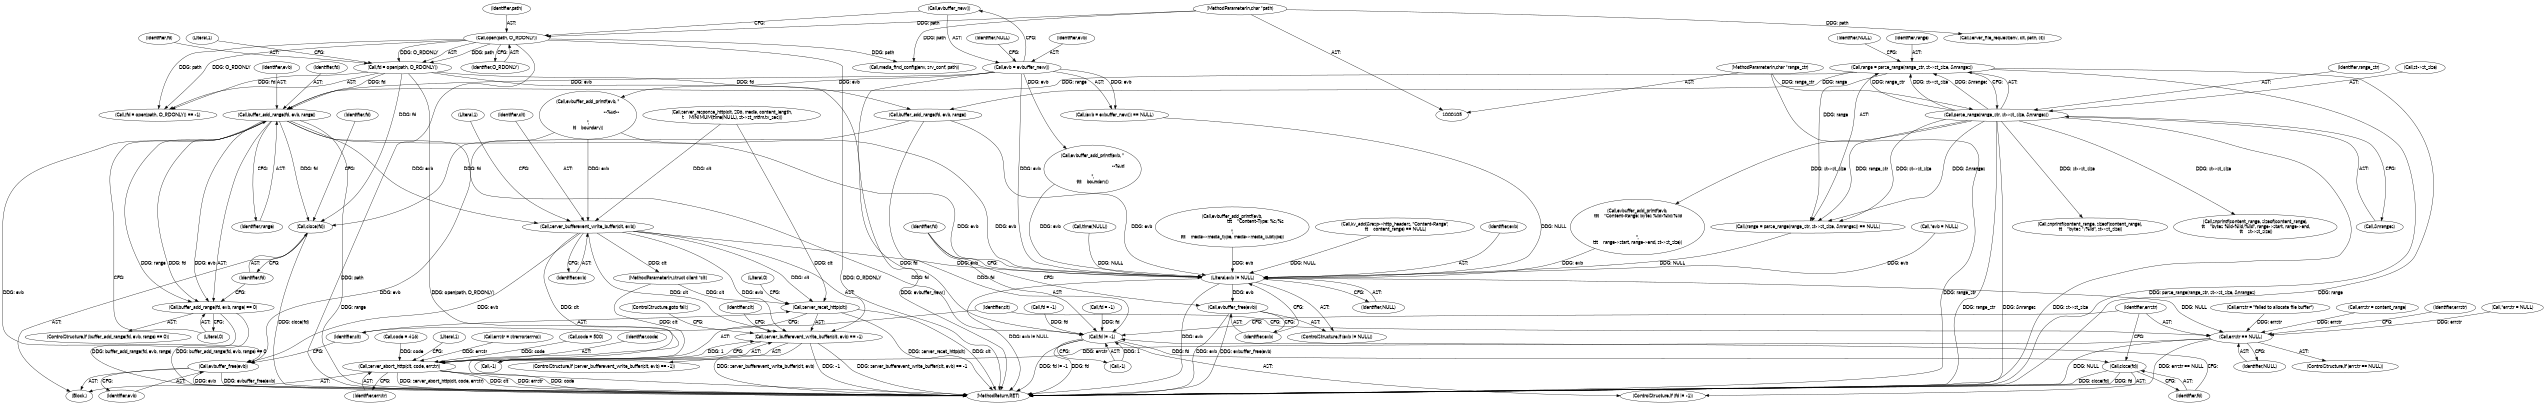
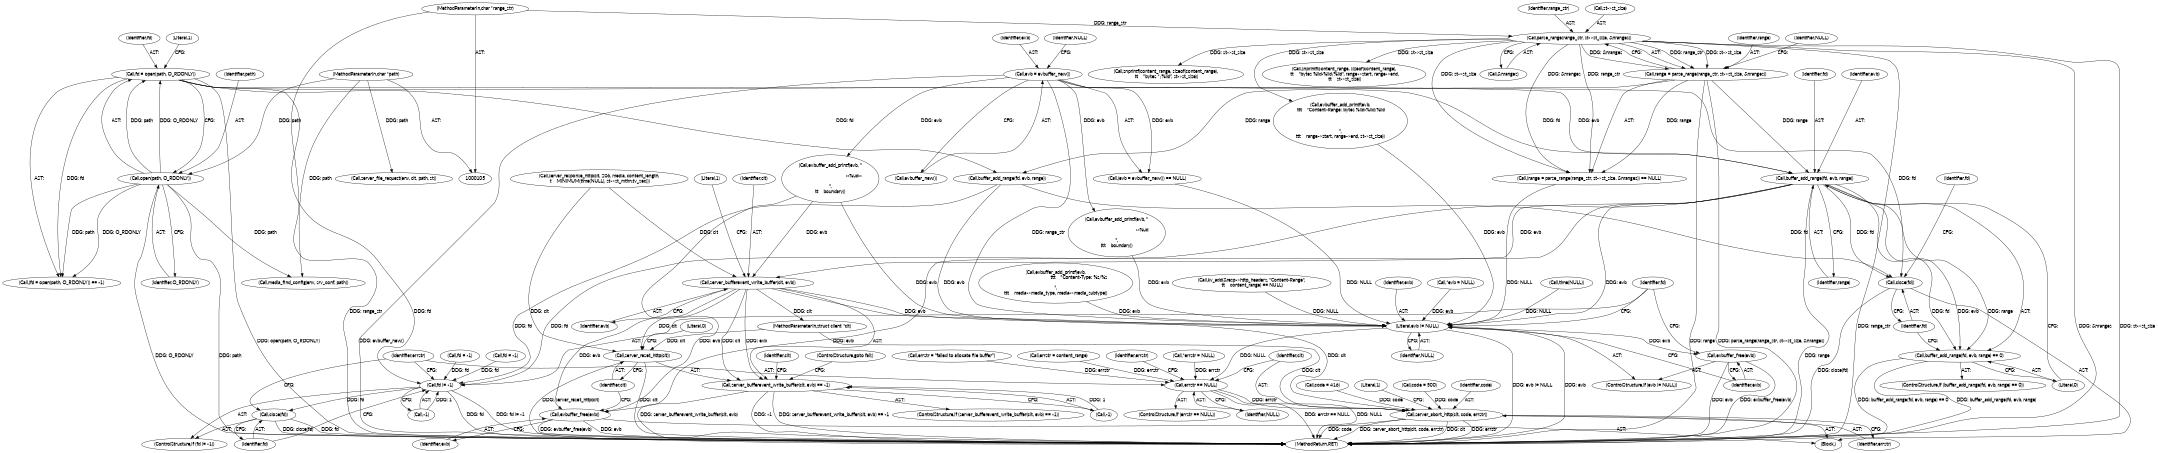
(734, 23) -> (204, 126)
(1030, 169) -> (1048, 233)
(512, 337) -> none
